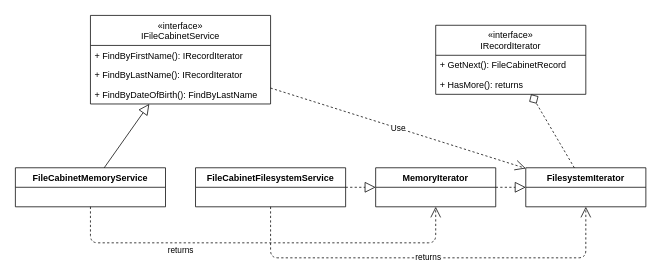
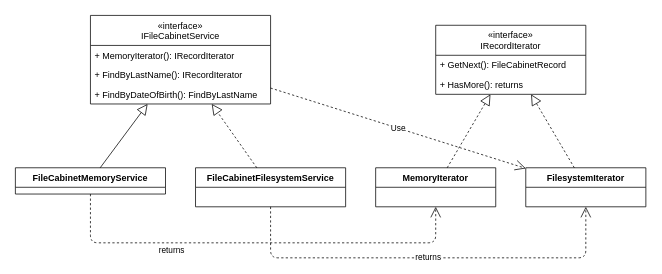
(181, 56) -> (180, 56)
(537, 105) -> (537, 104)
(90, 187) -> (90, 181)
(356, 187) -> (237, 140)
(506, 187) -> (466, 135)
